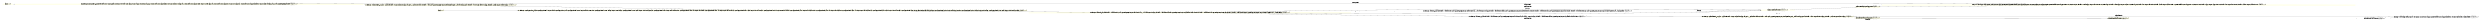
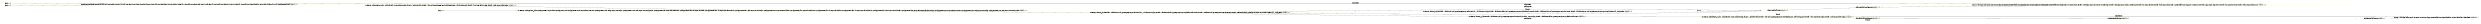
none -> (8, 5)
